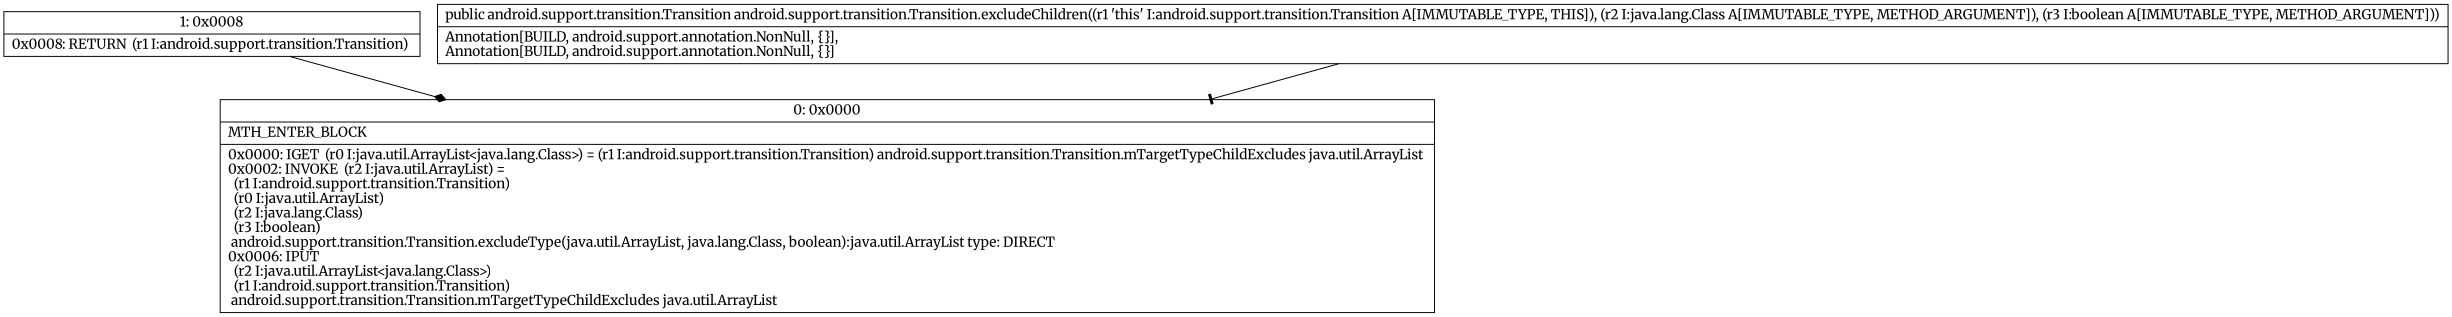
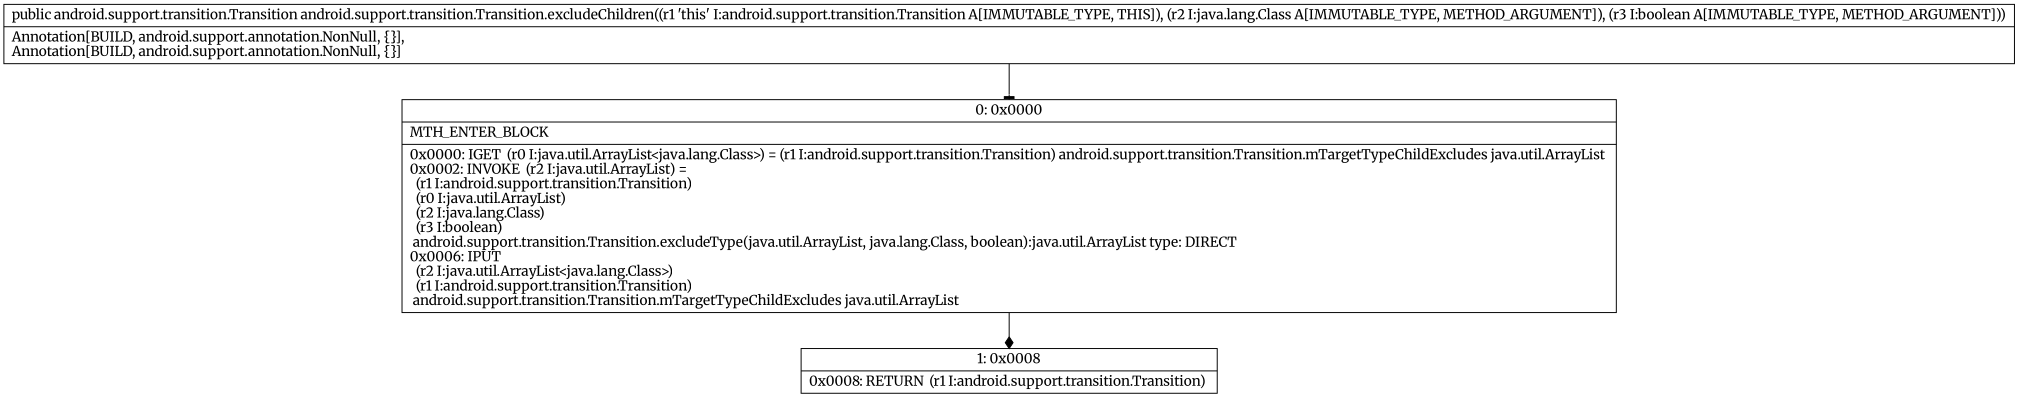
(362, 76) -> (1009, 325)
